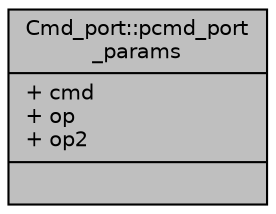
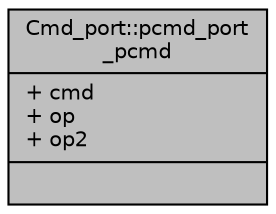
(138, 52) -> (138, 52)
